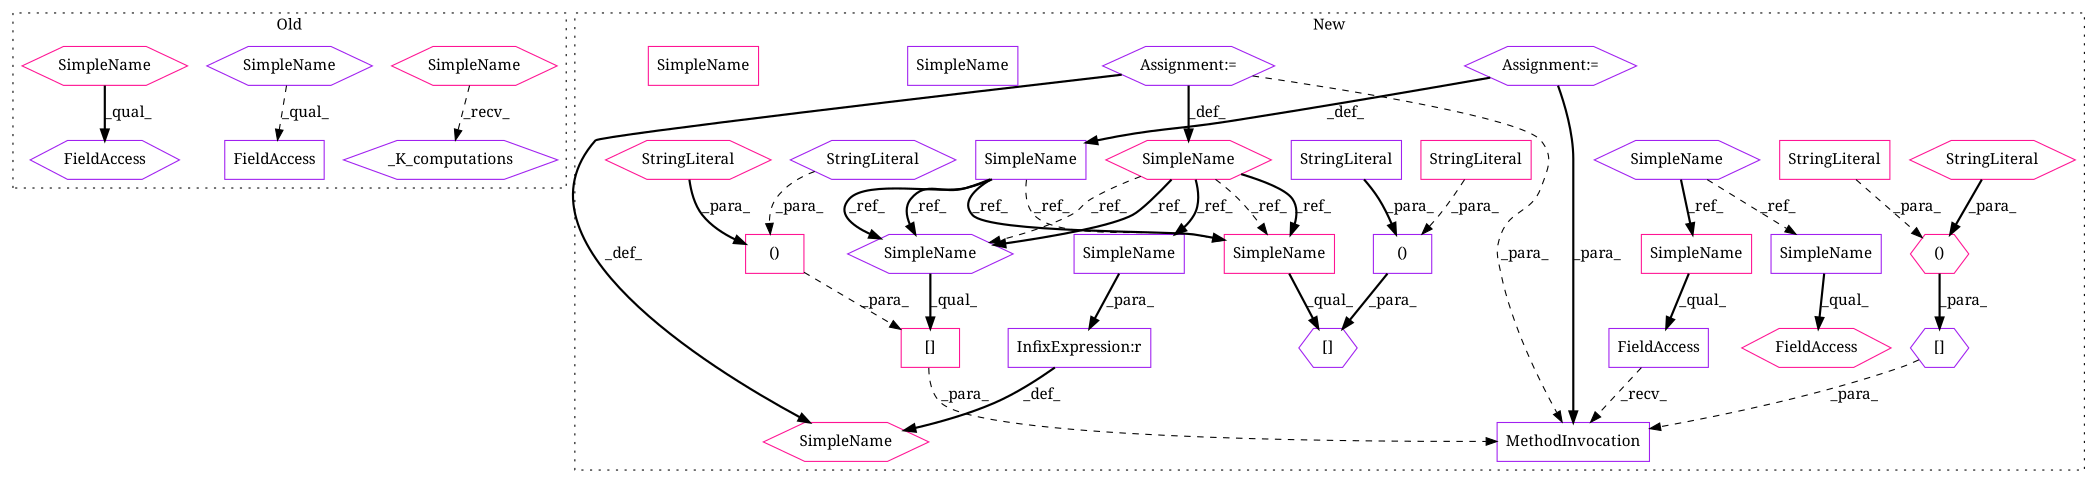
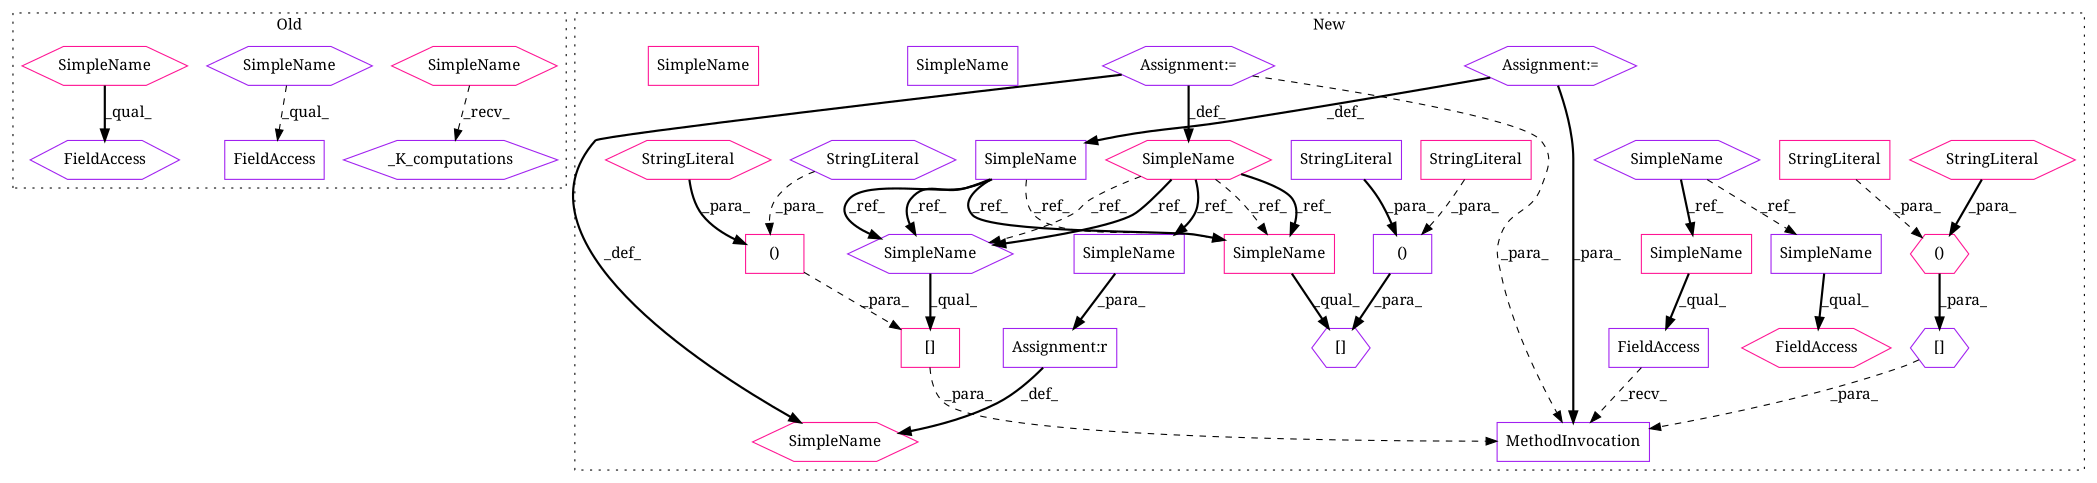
(1079, 348) -> (1060, 348)
